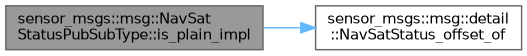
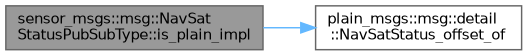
(419, 28) -> (419, 28)
